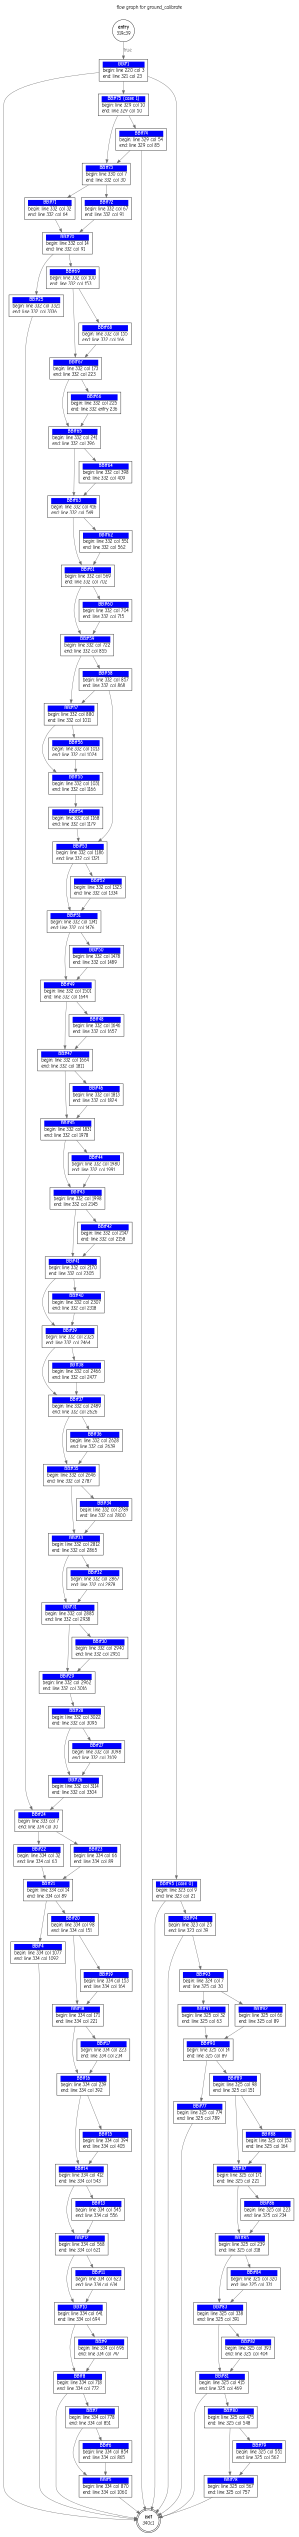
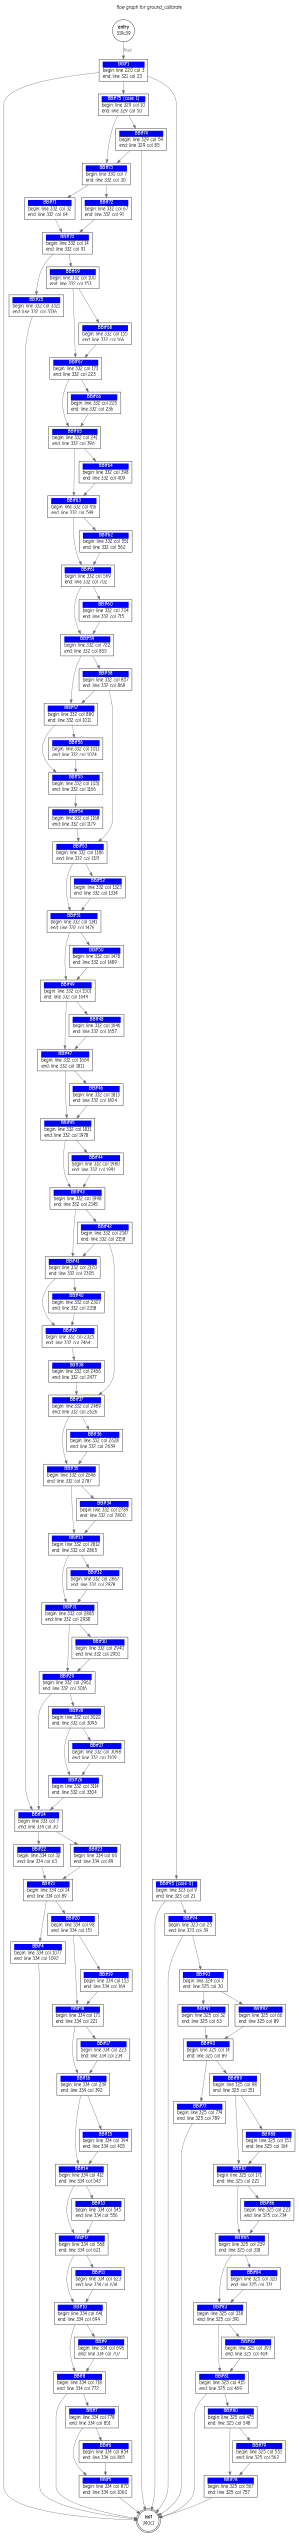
(94, 409) -> (92, 409)
(42, 1370) -> (114, 1320)
none -> (39, 1748)
(99, 2354) -> (99, 2354)
